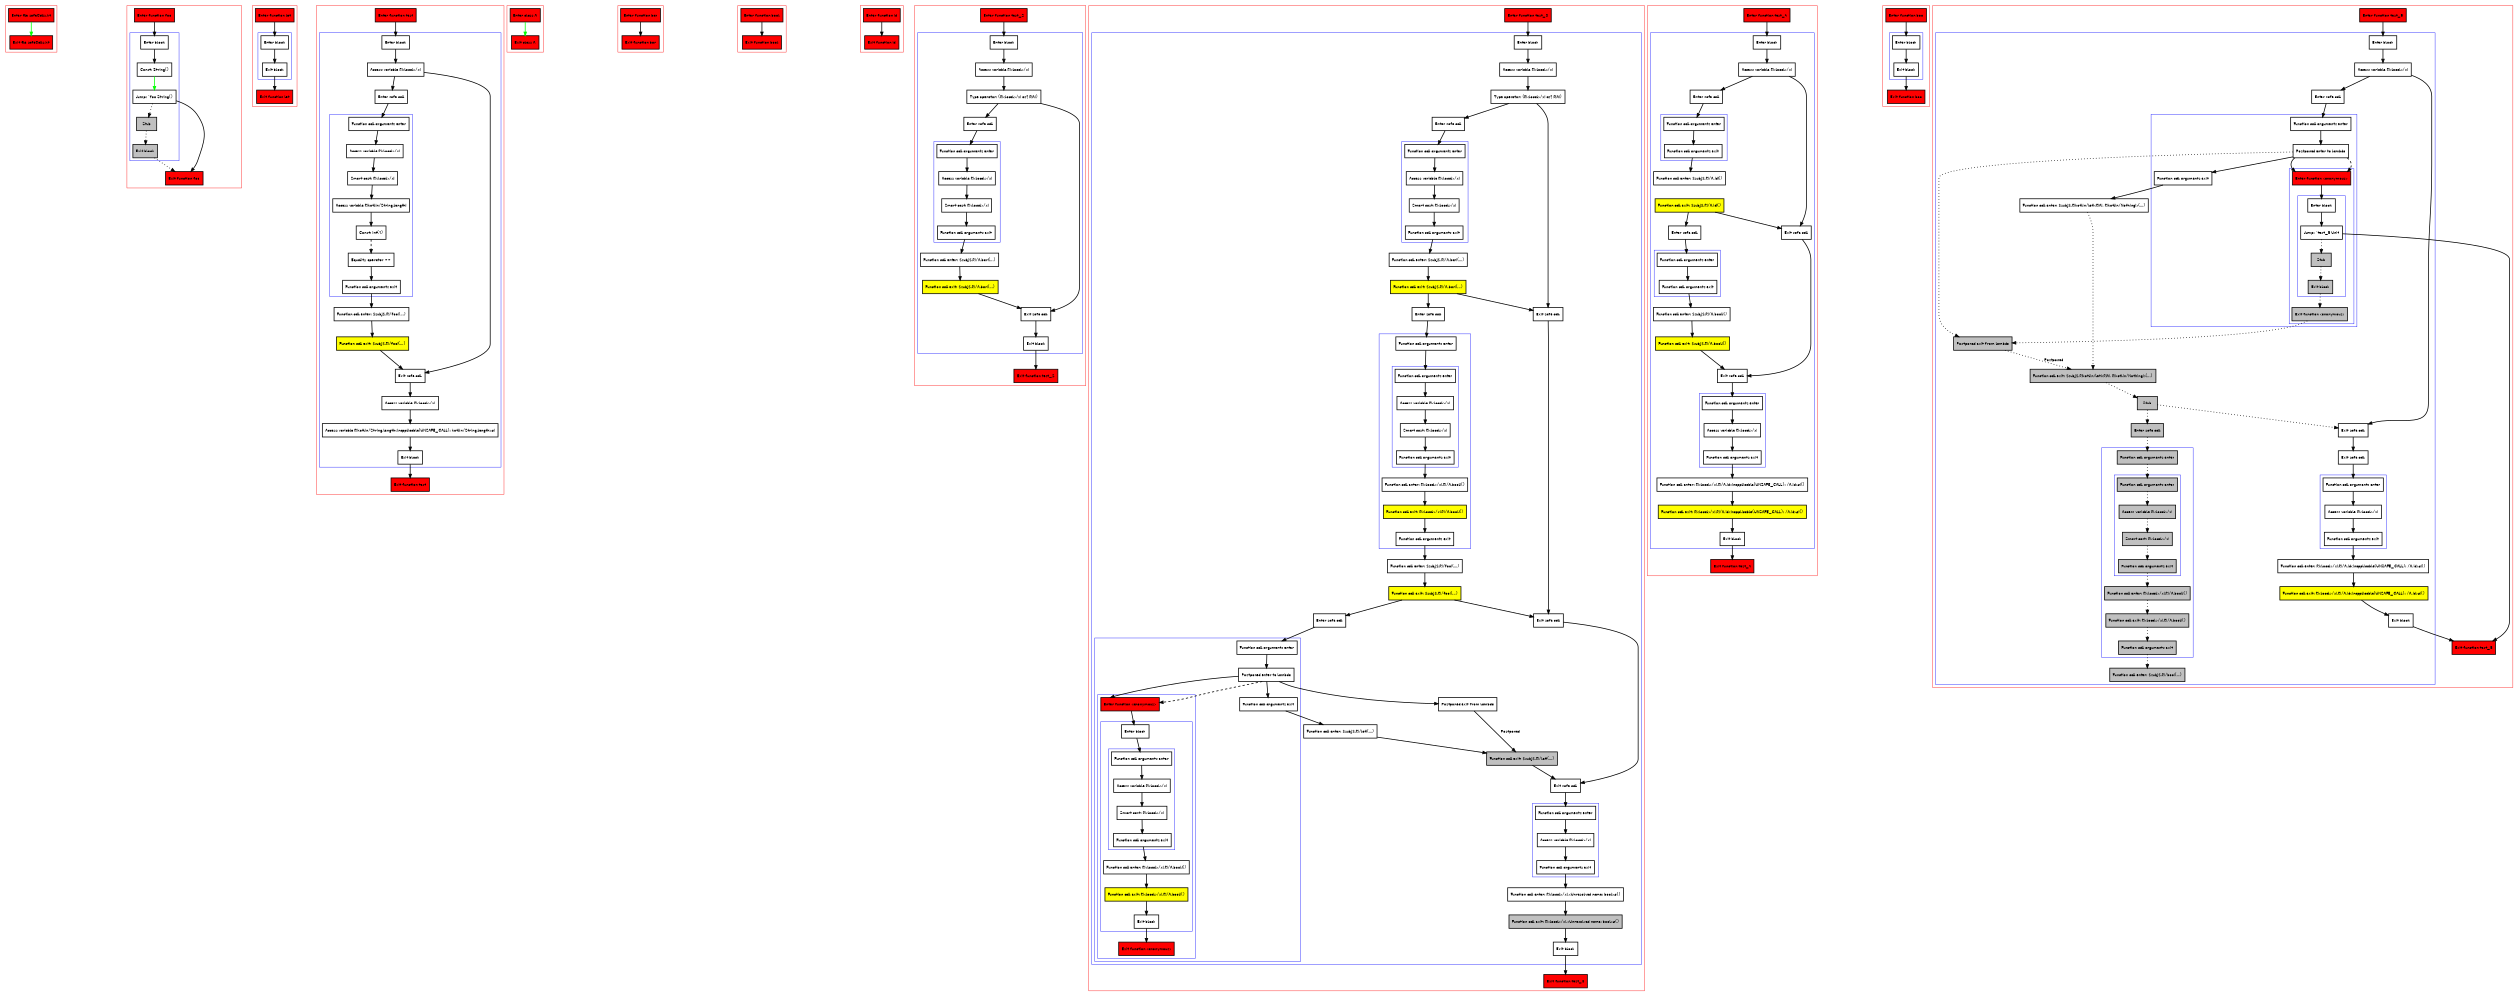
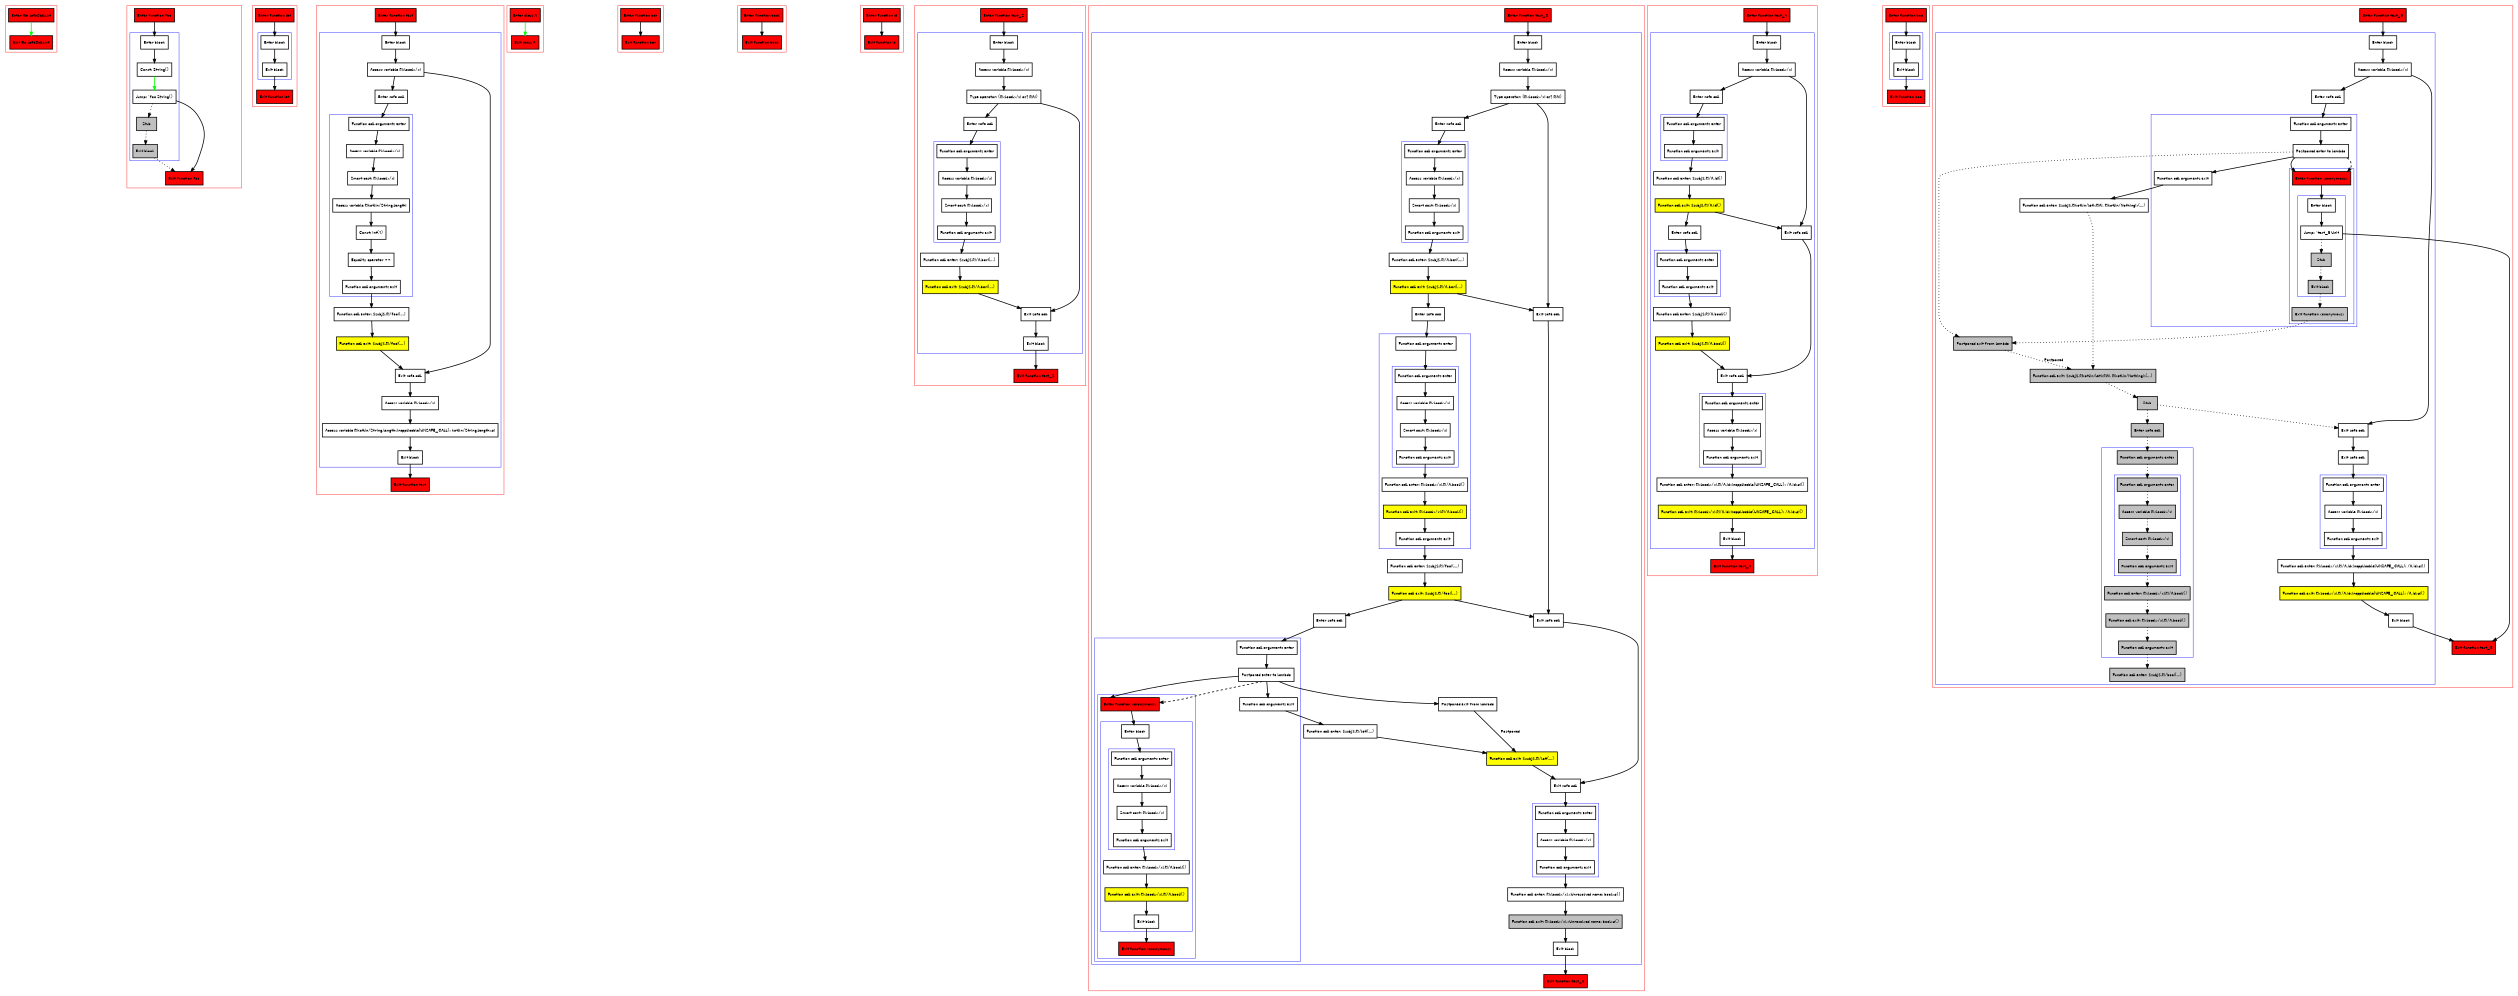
none -> (1690, 190)
(371, 244) -> (371, 244)
(1522, 759) -> (1522, 759)
